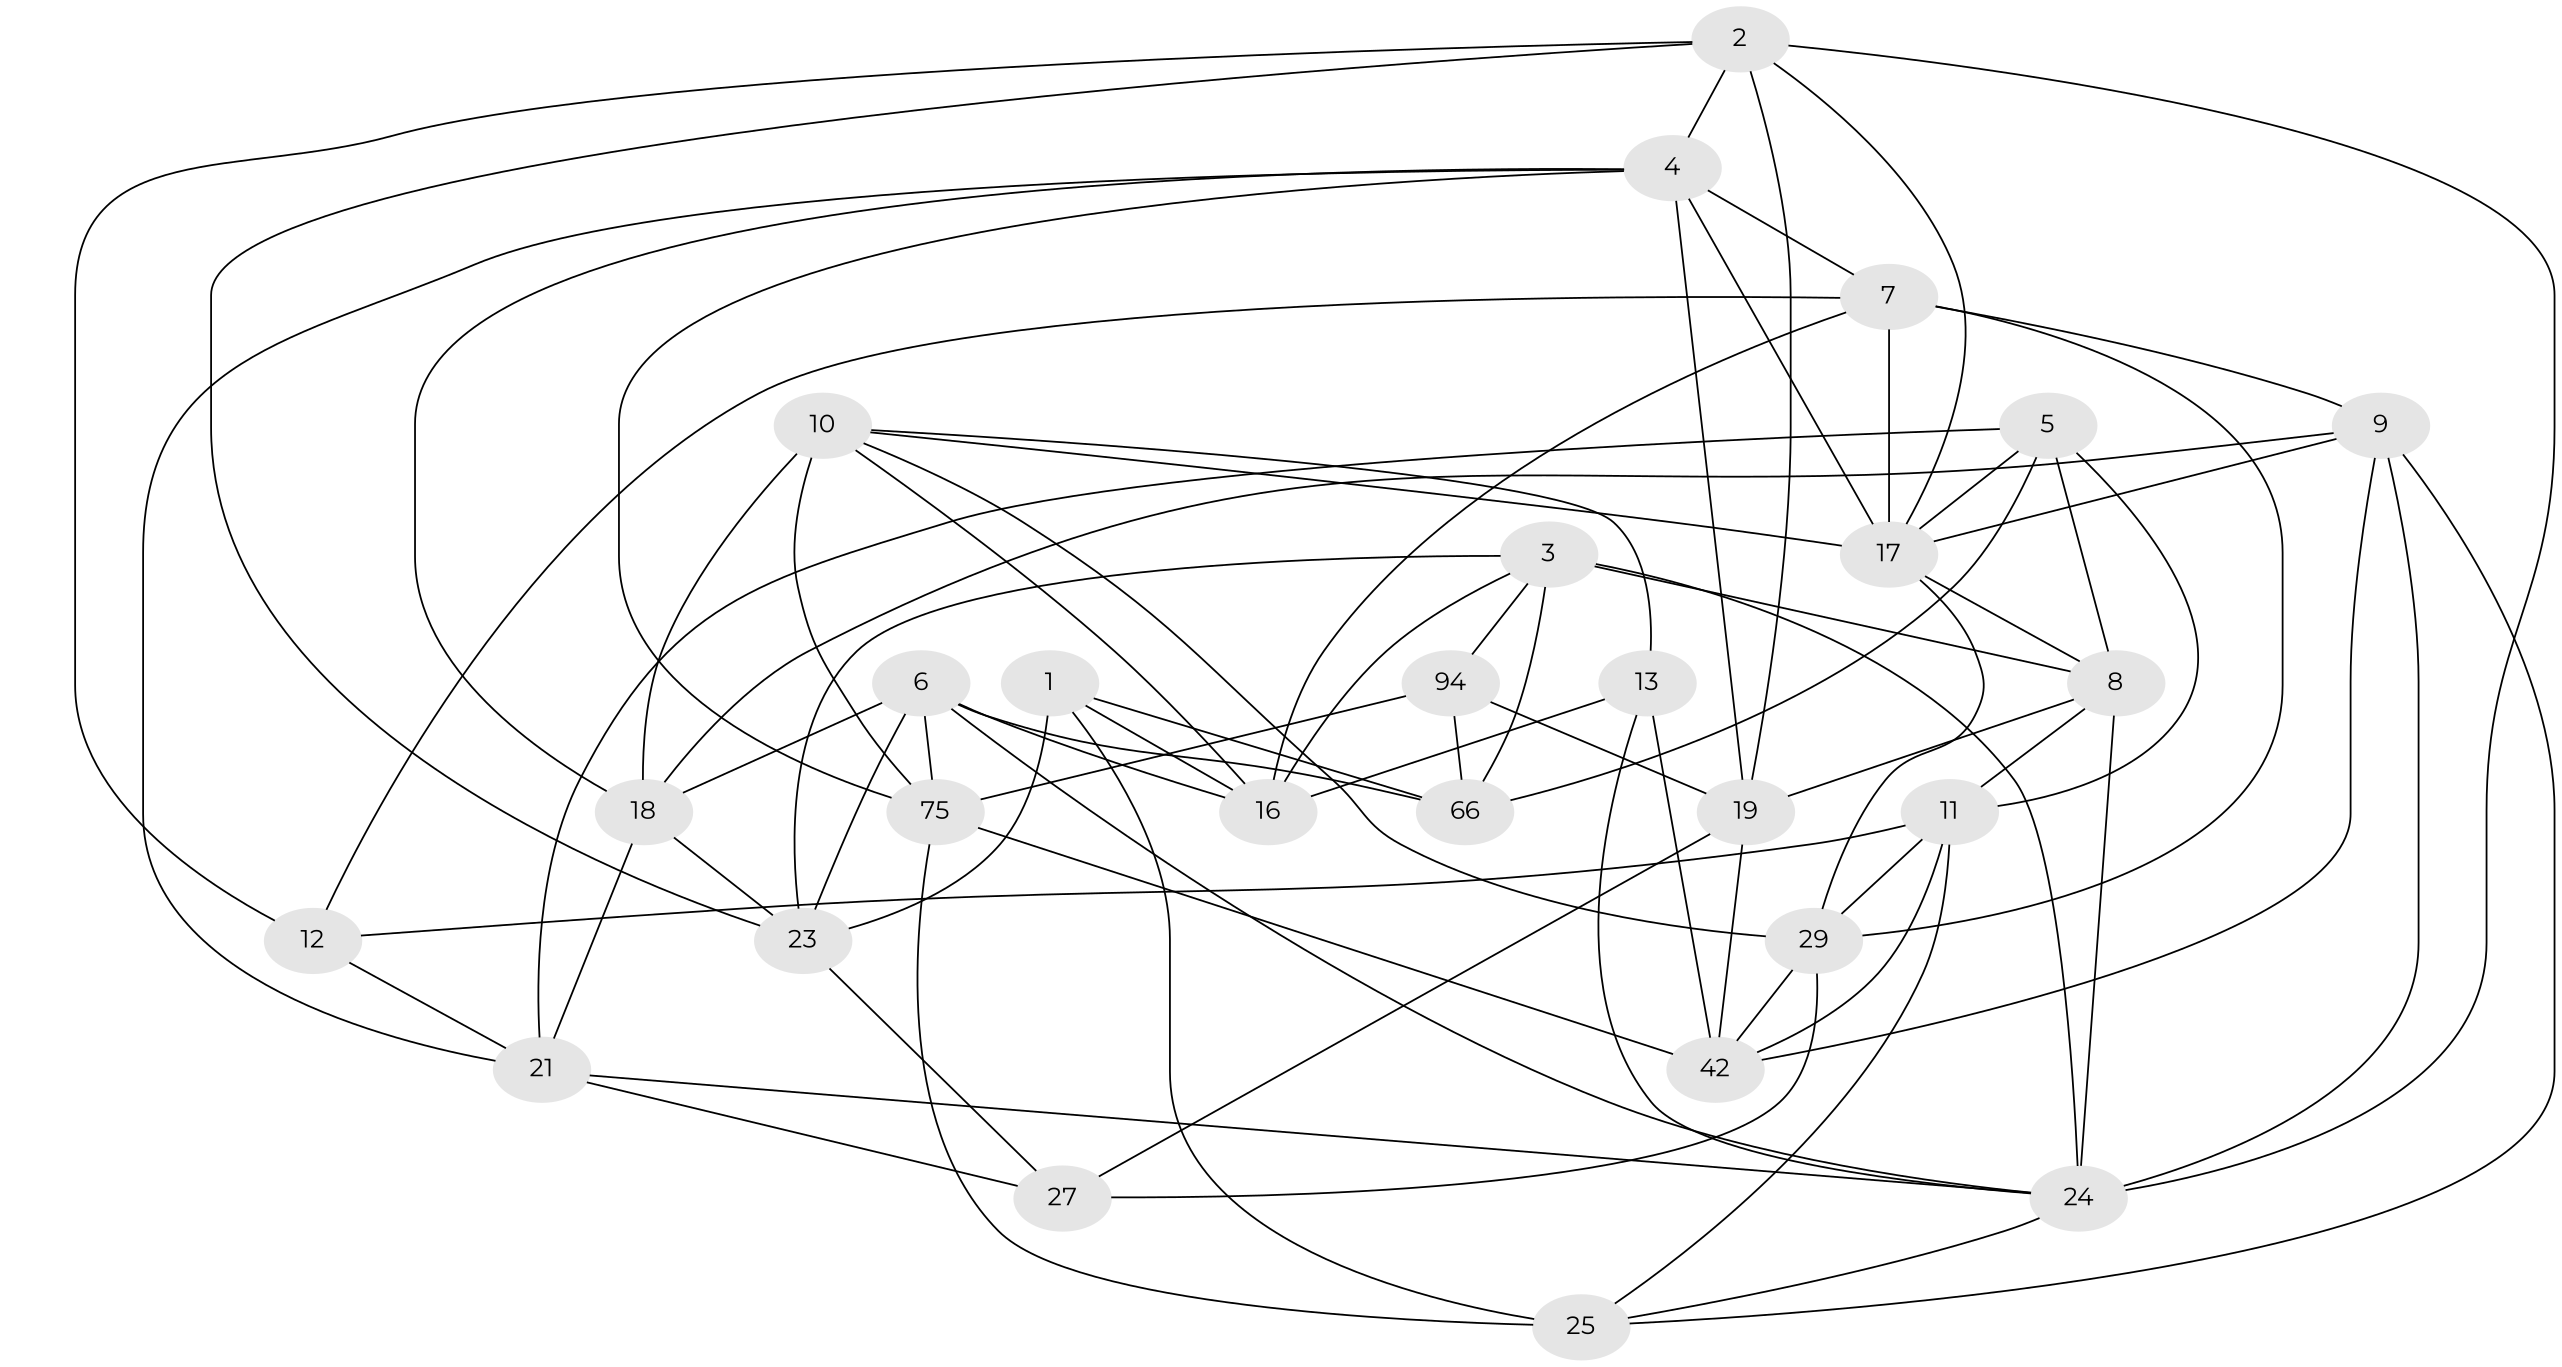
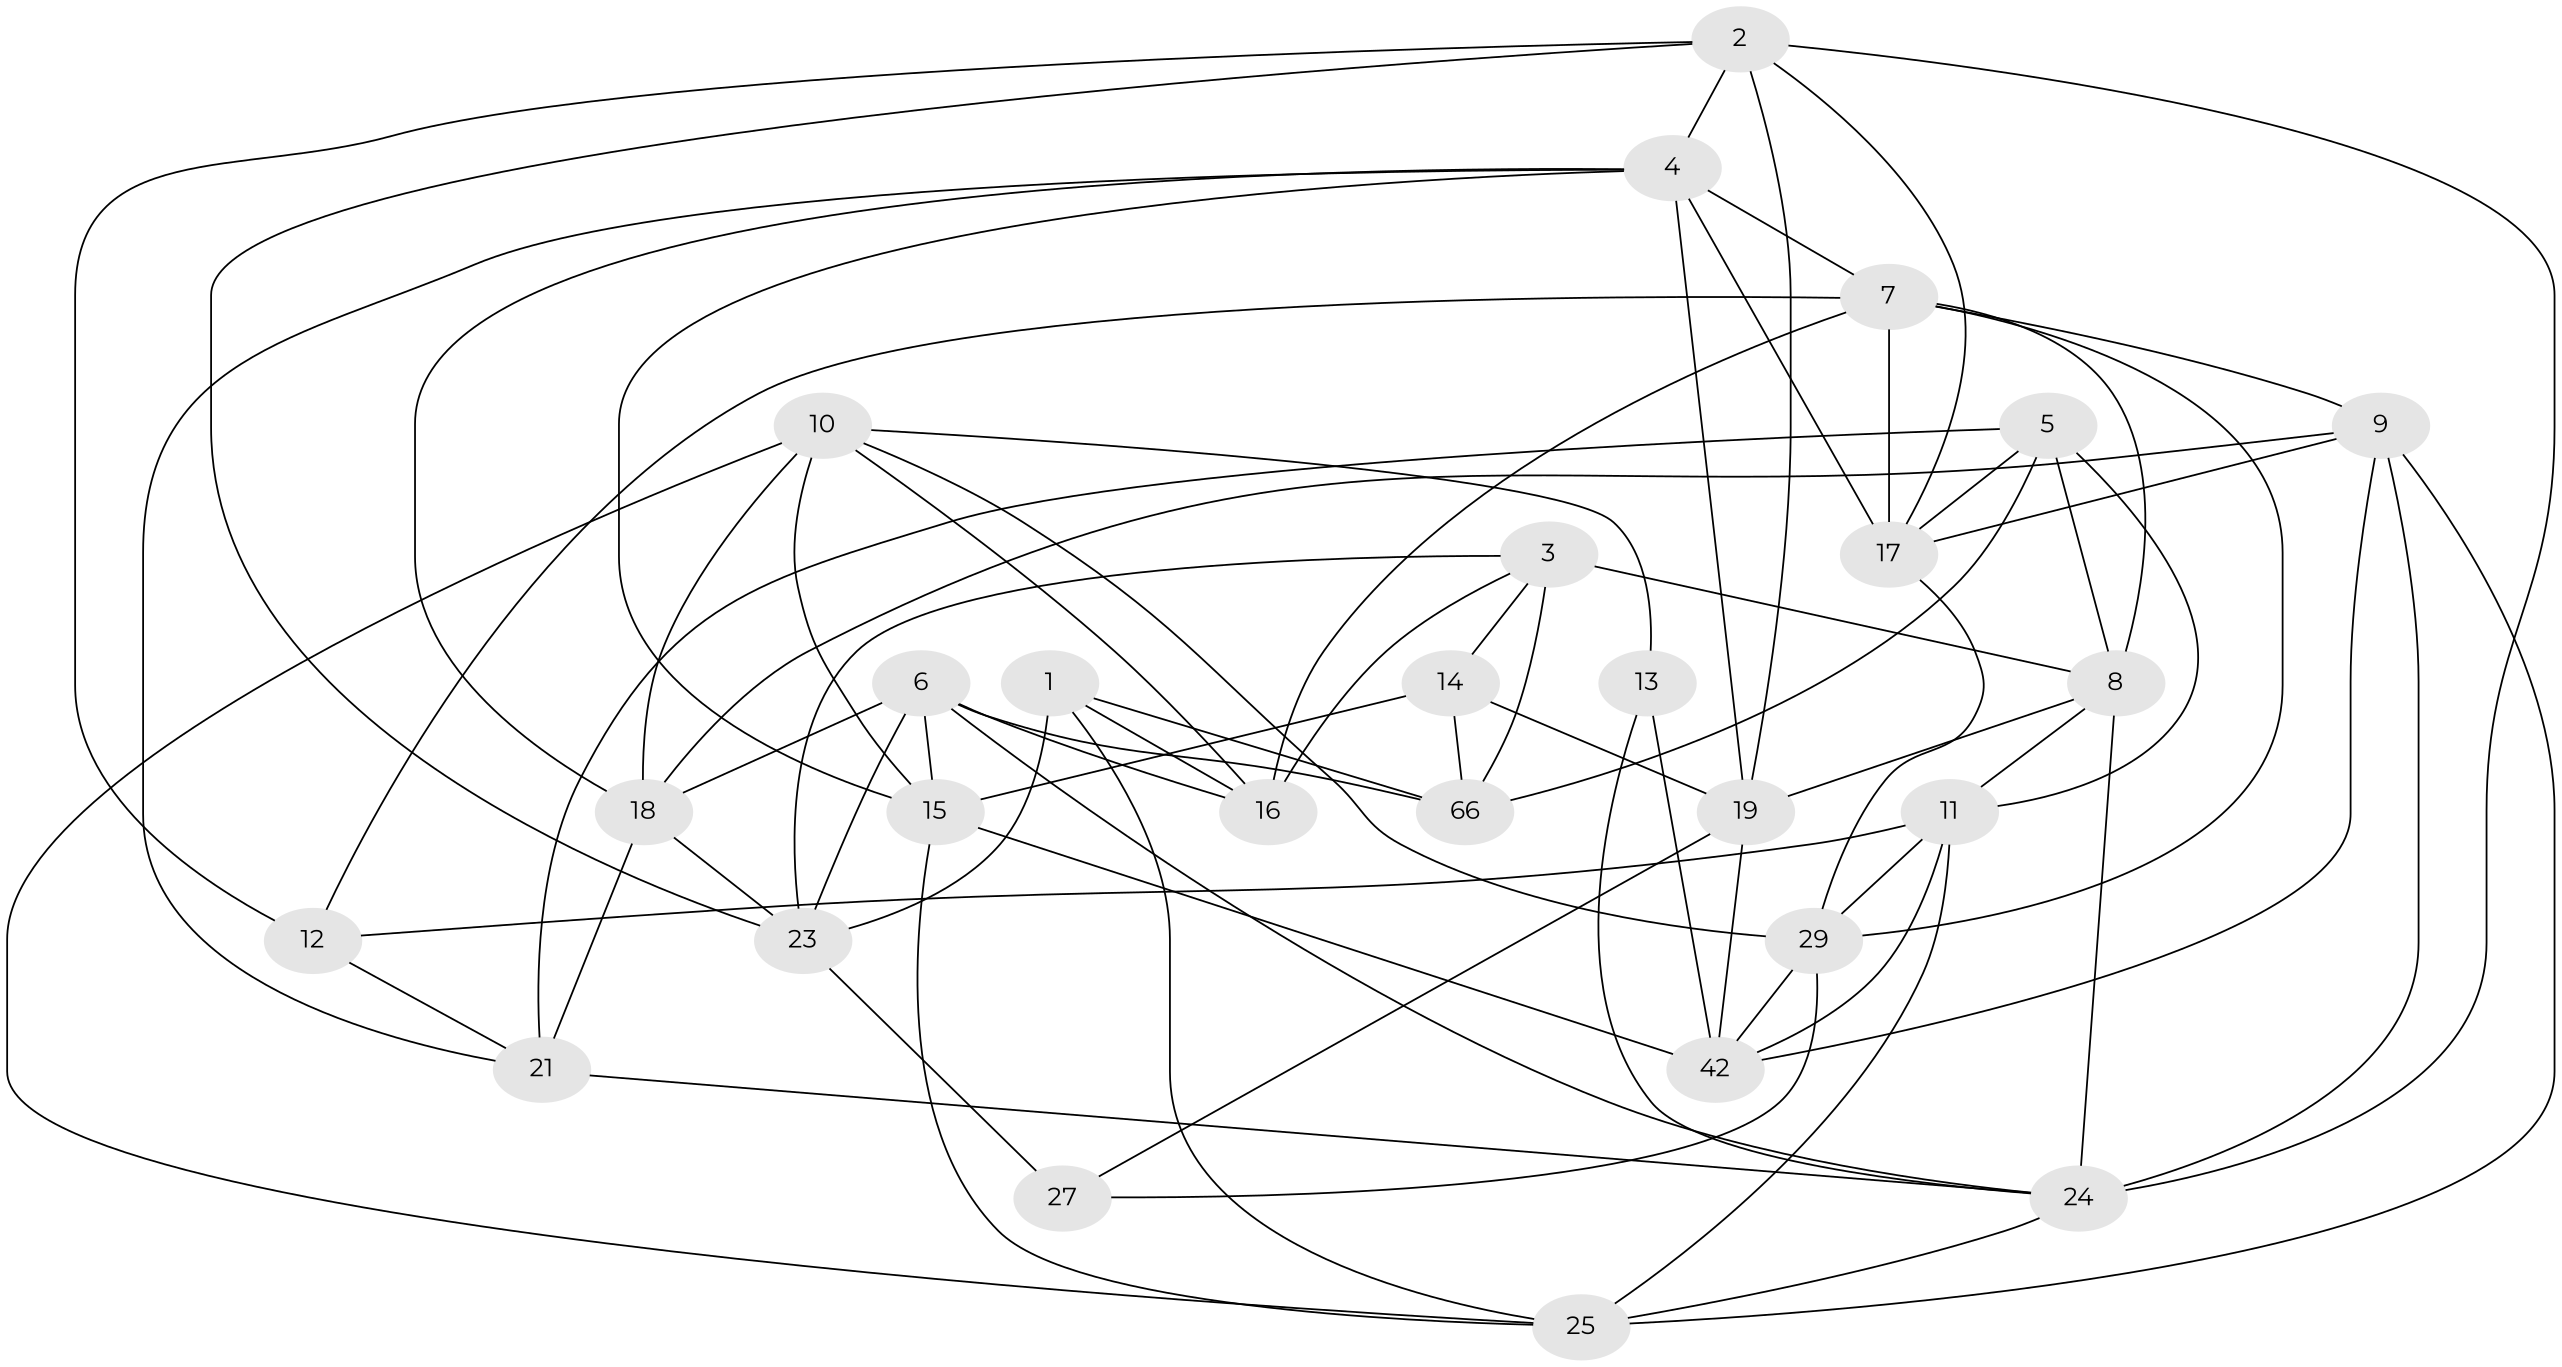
(1405, 490) -> (221, 1178)
(2002, 619) -> (2127, 421)
(1451, 683) -> (1451, 683)
(1473, 743) -> none
(1985, 748) -> none
(936, 812) -> (936, 812)
(802, 1134) -> none
